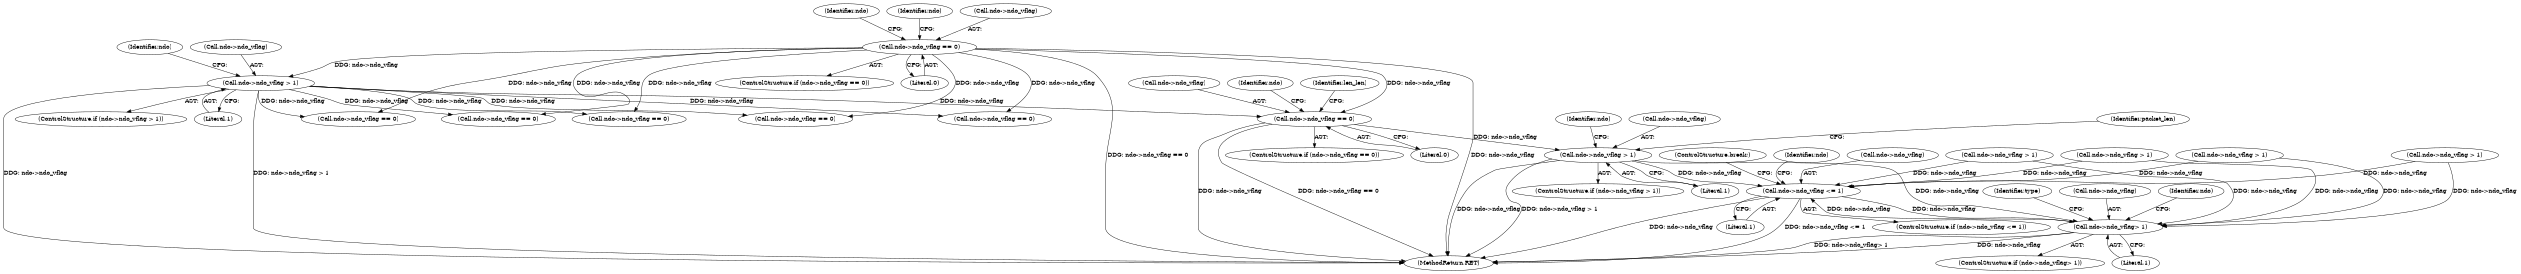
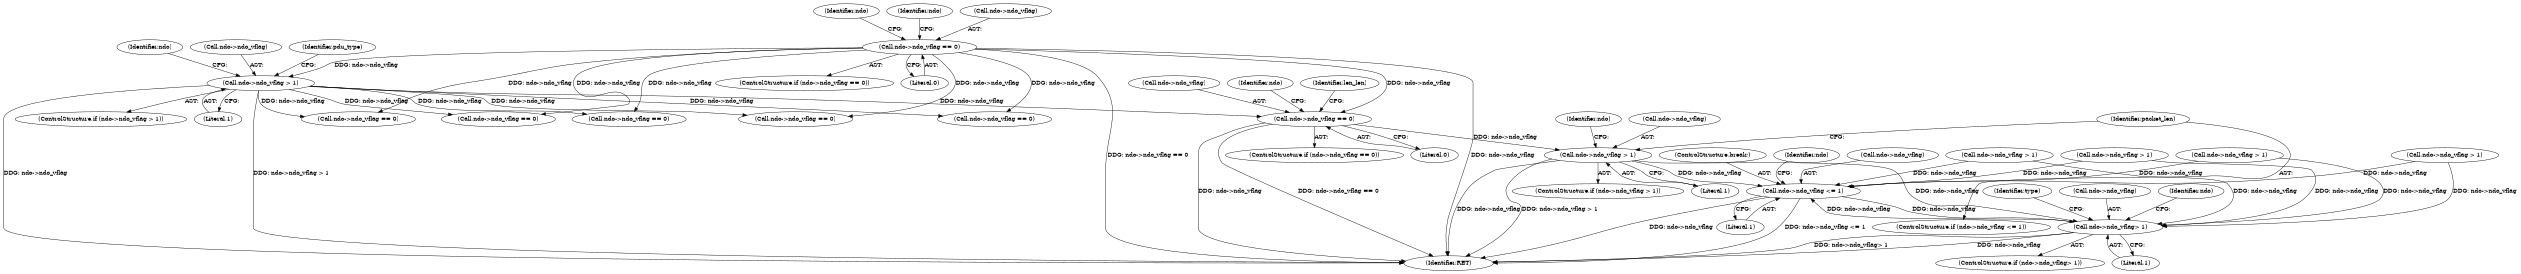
none -> (332, 47)
(1766, 173) -> (1766, 173)
(1836, 217) -> (2215, 176)
(1449, 263) -> (1449, 263)
